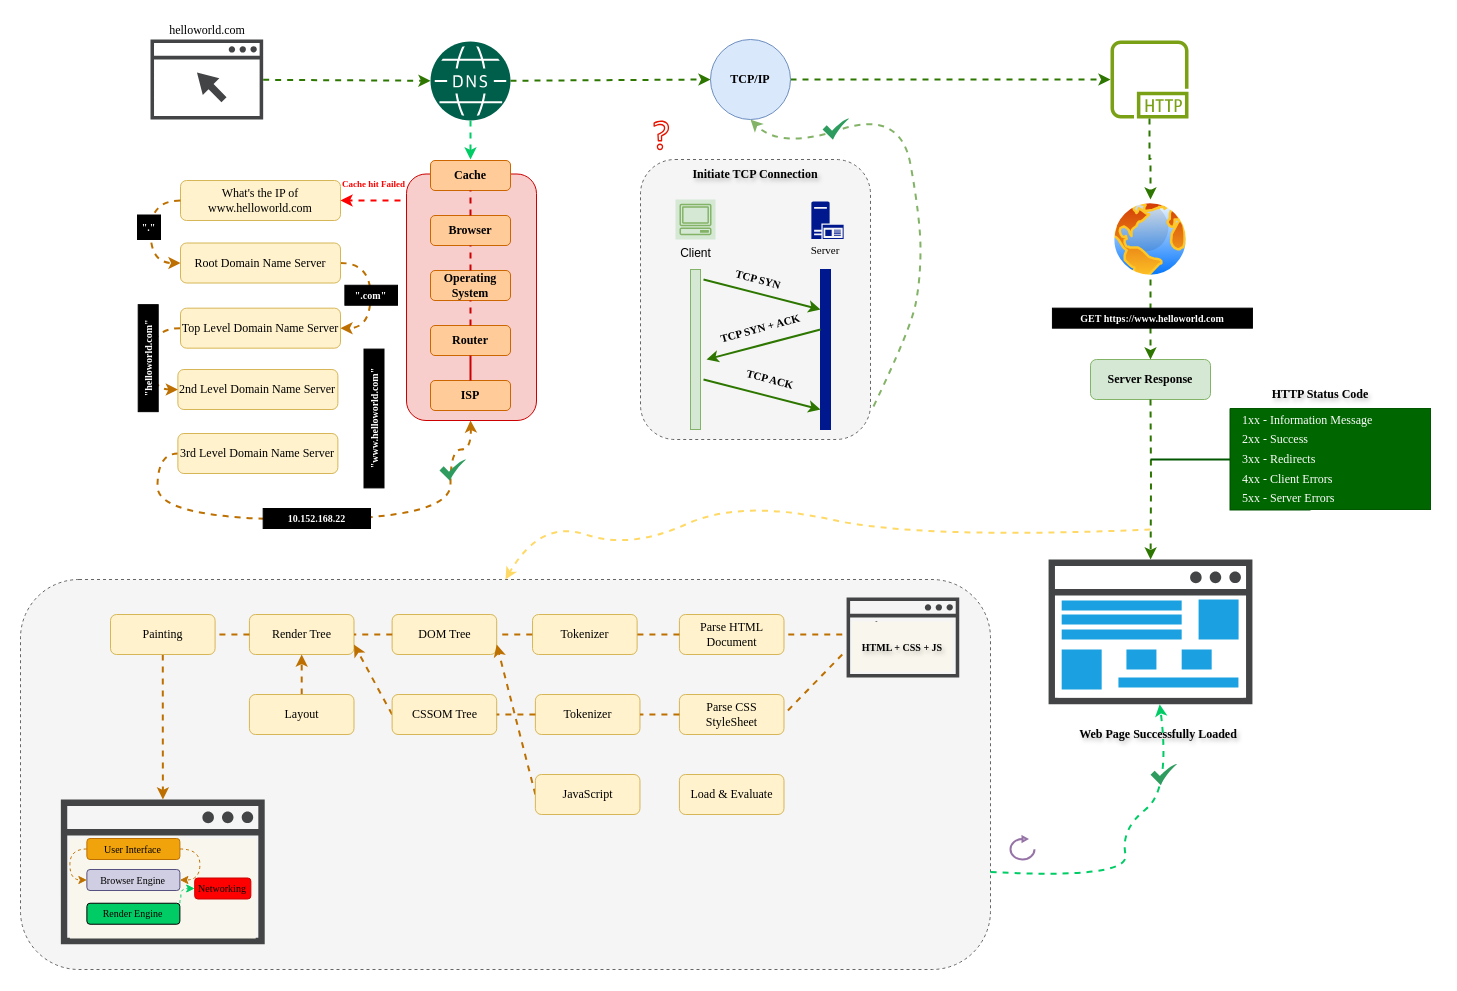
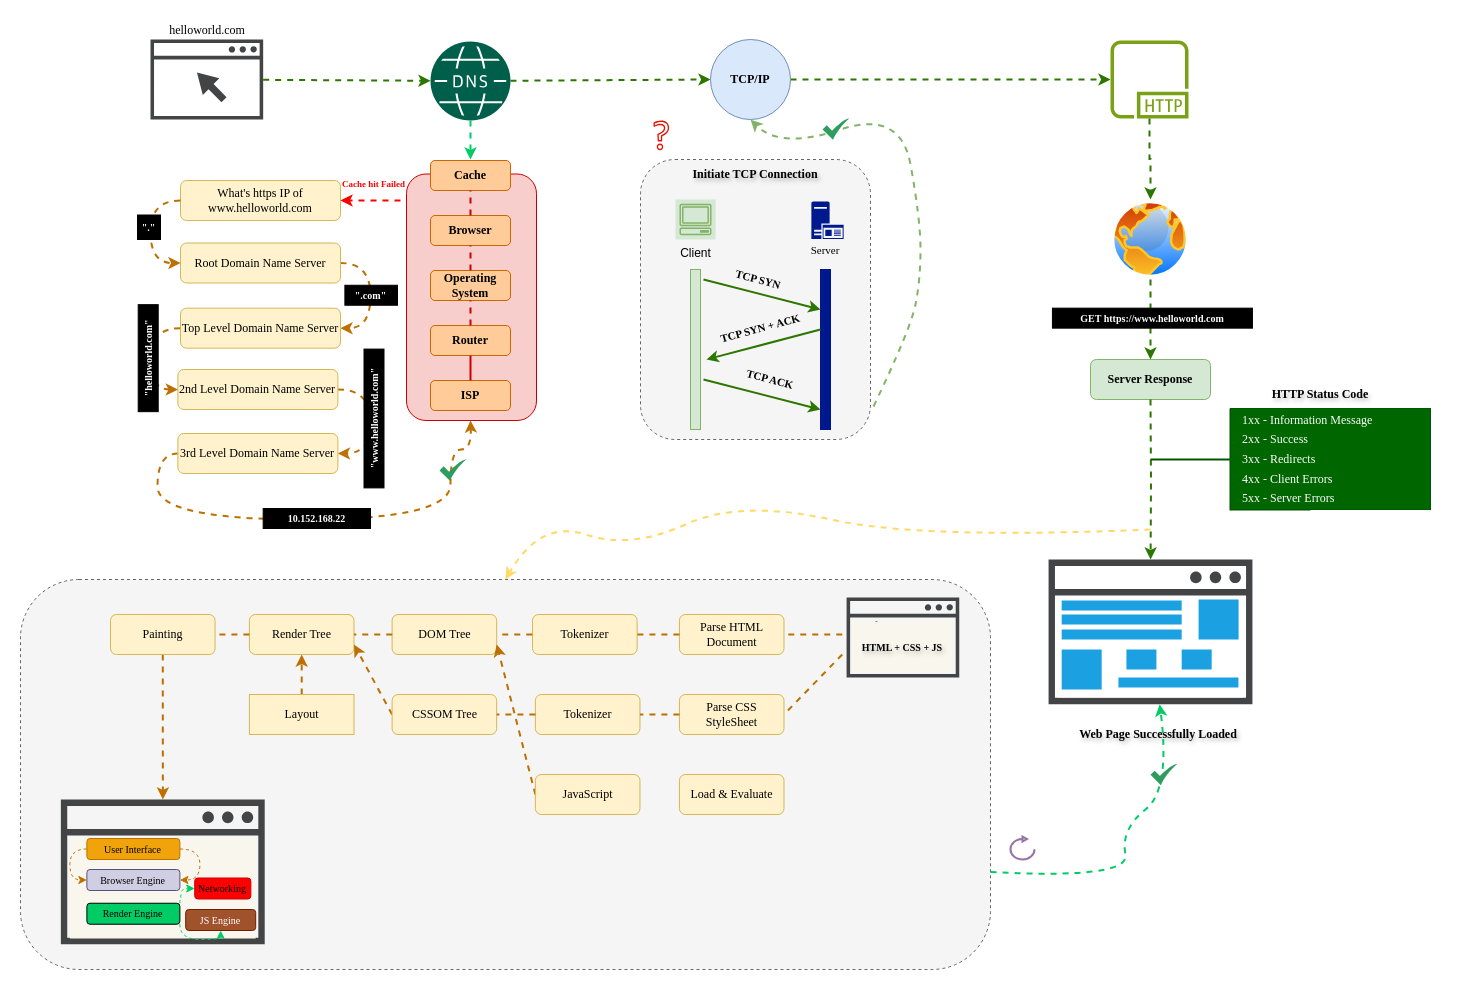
(261, 201) -> (261, 201)
none -> (352, 391)
(302, 715) -> (302, 715)
none -> (221, 920)
none -> (189, 938)
